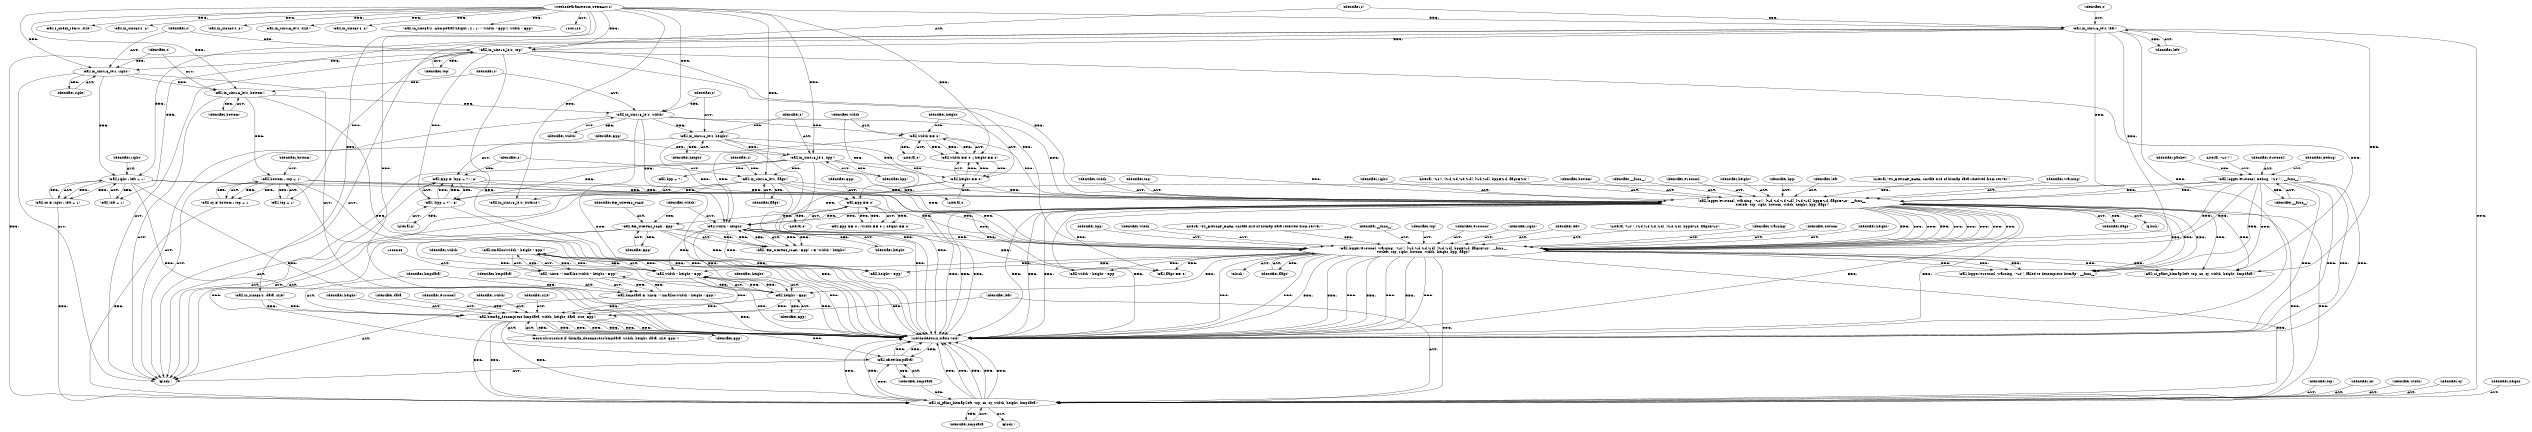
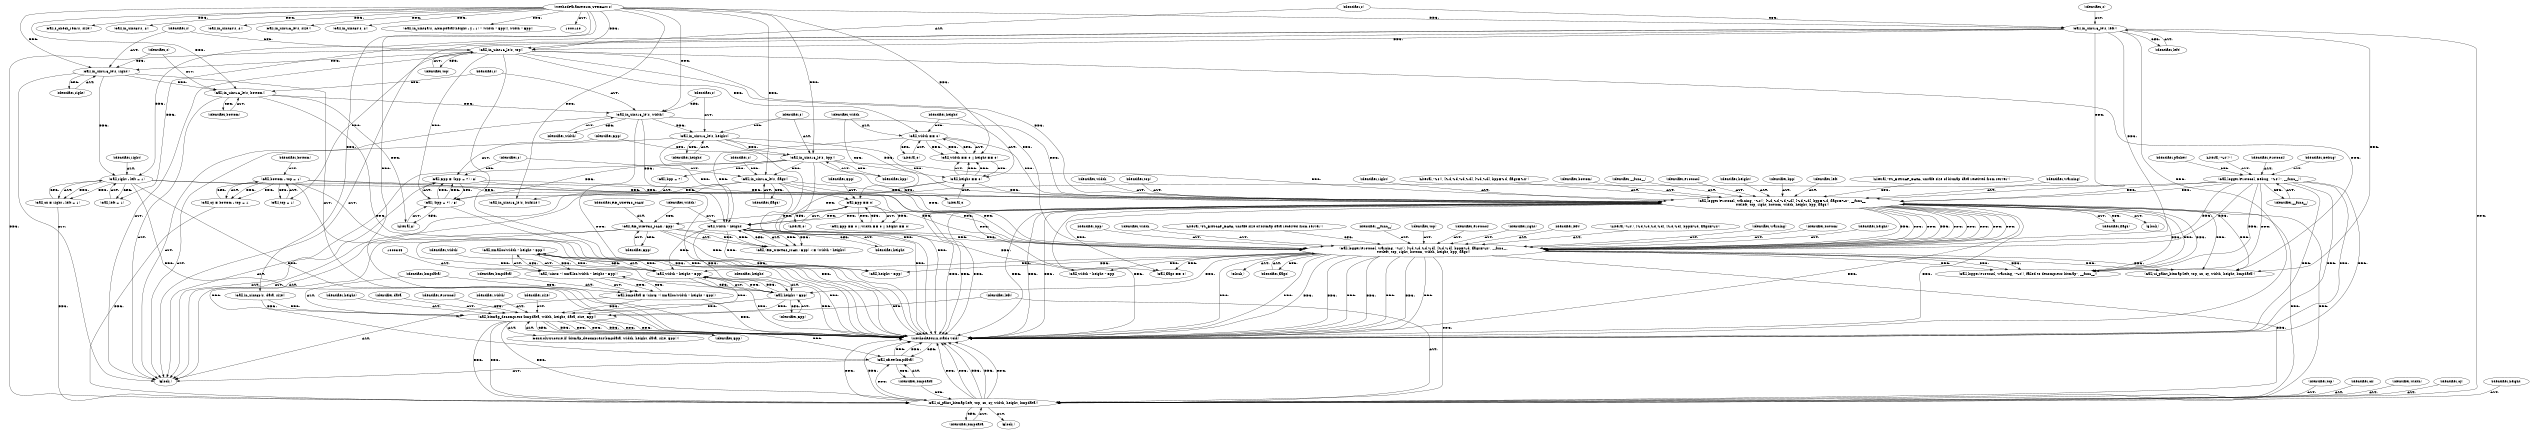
(785, 125) -> (719, 87)
(255, 137) -> (362, 133)
